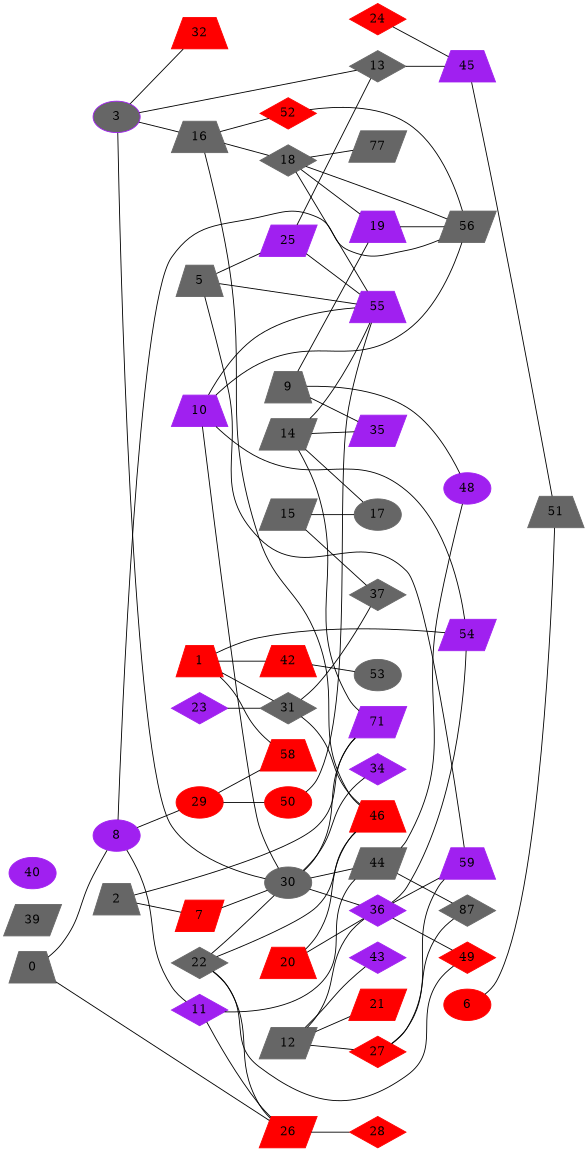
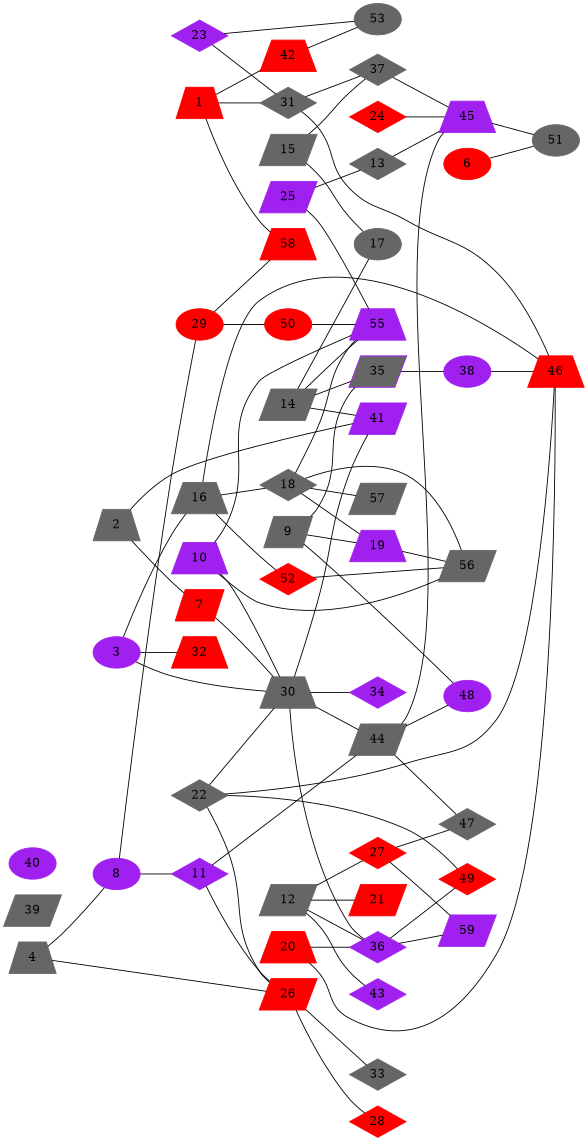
none -> (289, 27)
(248, 91) -> none
none -> (421, 92)
(117, 117) -> (117, 652)
(378, 147) -> (378, 499)
(200, 281) -> none
none -> (467, 372)
(288, 387) -> (288, 532)
(146, 388) -> none
none -> (423, 428)
(378, 431) -> (378, 372)
(556, 512) -> (556, 140)
(467, 635) -> none
(378, 722) -> (378, 419)
(467, 864) -> (467, 931)
(288, 883) -> (288, 693)
(467, 911) -> (467, 824)
(33, 967) -> (33, 958)
none -> (378, 1075)
